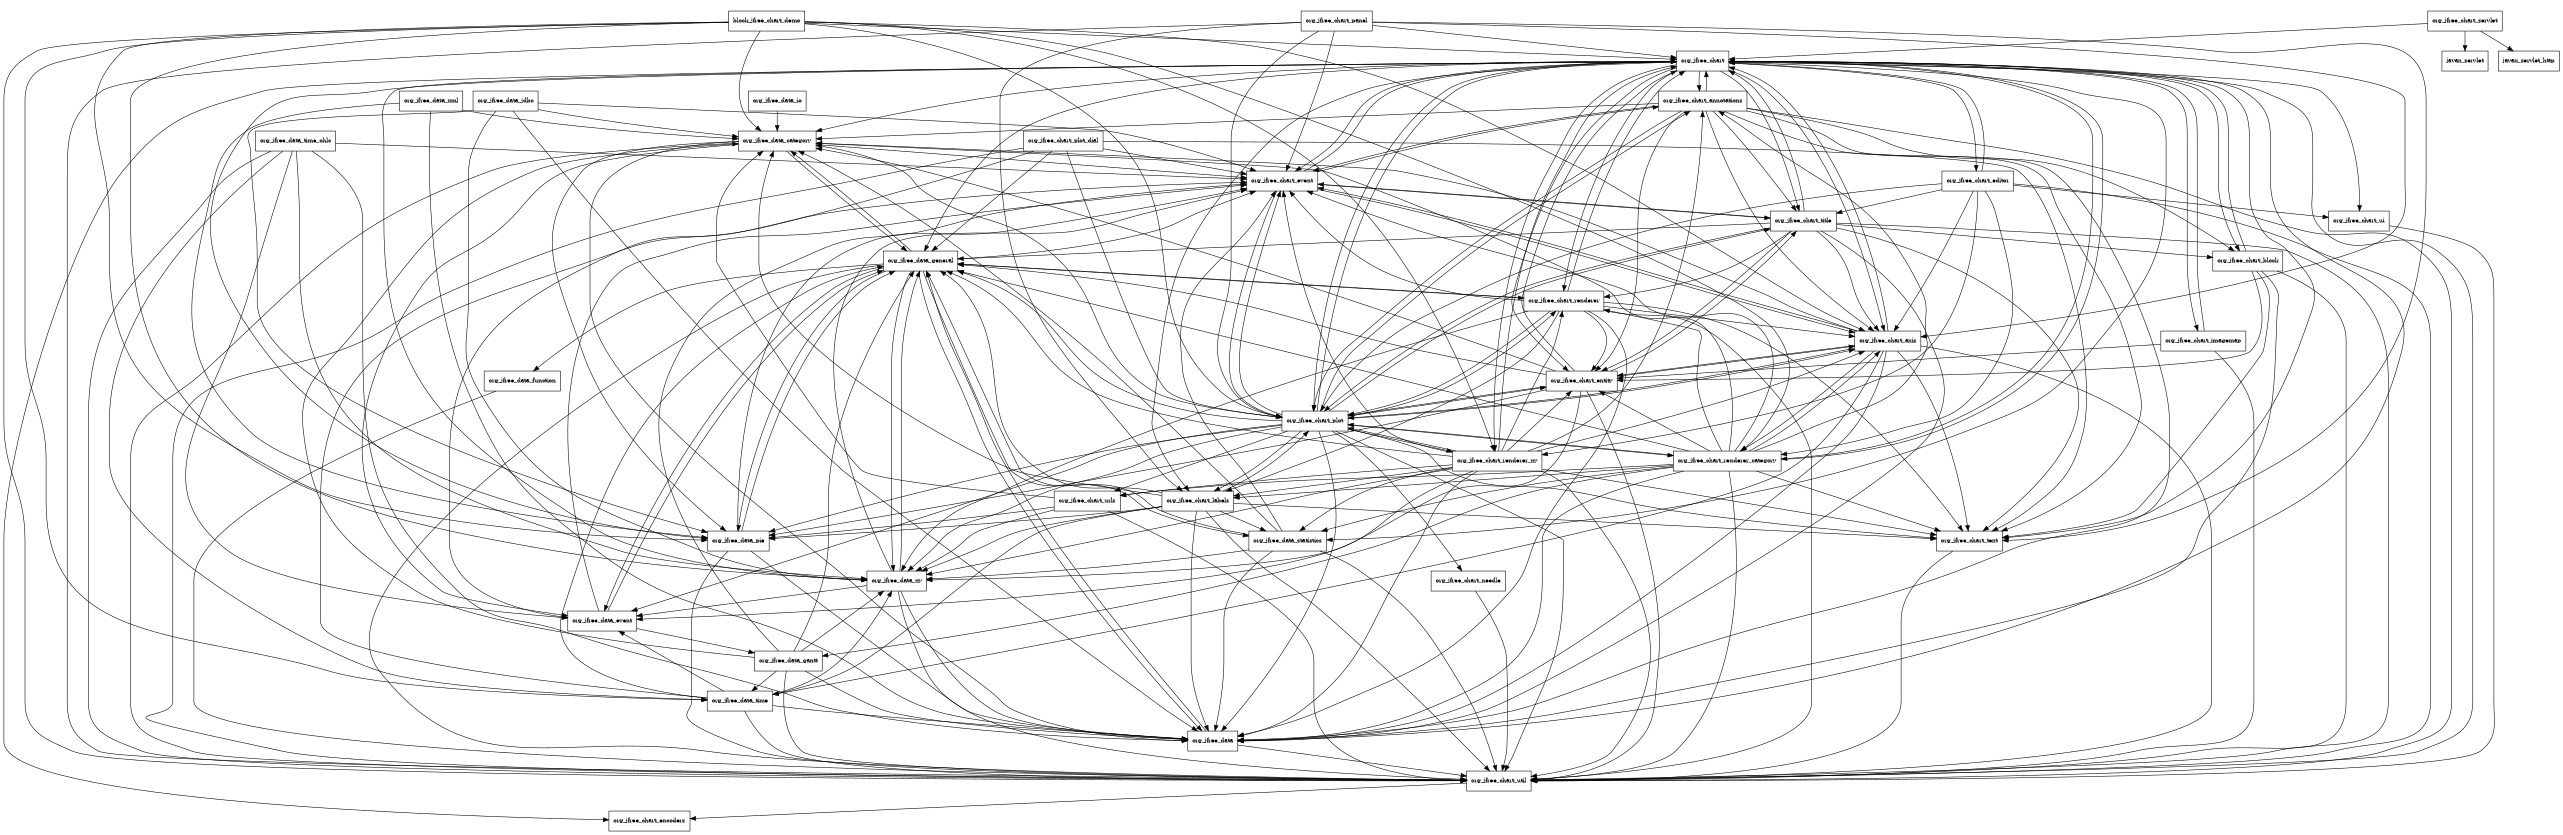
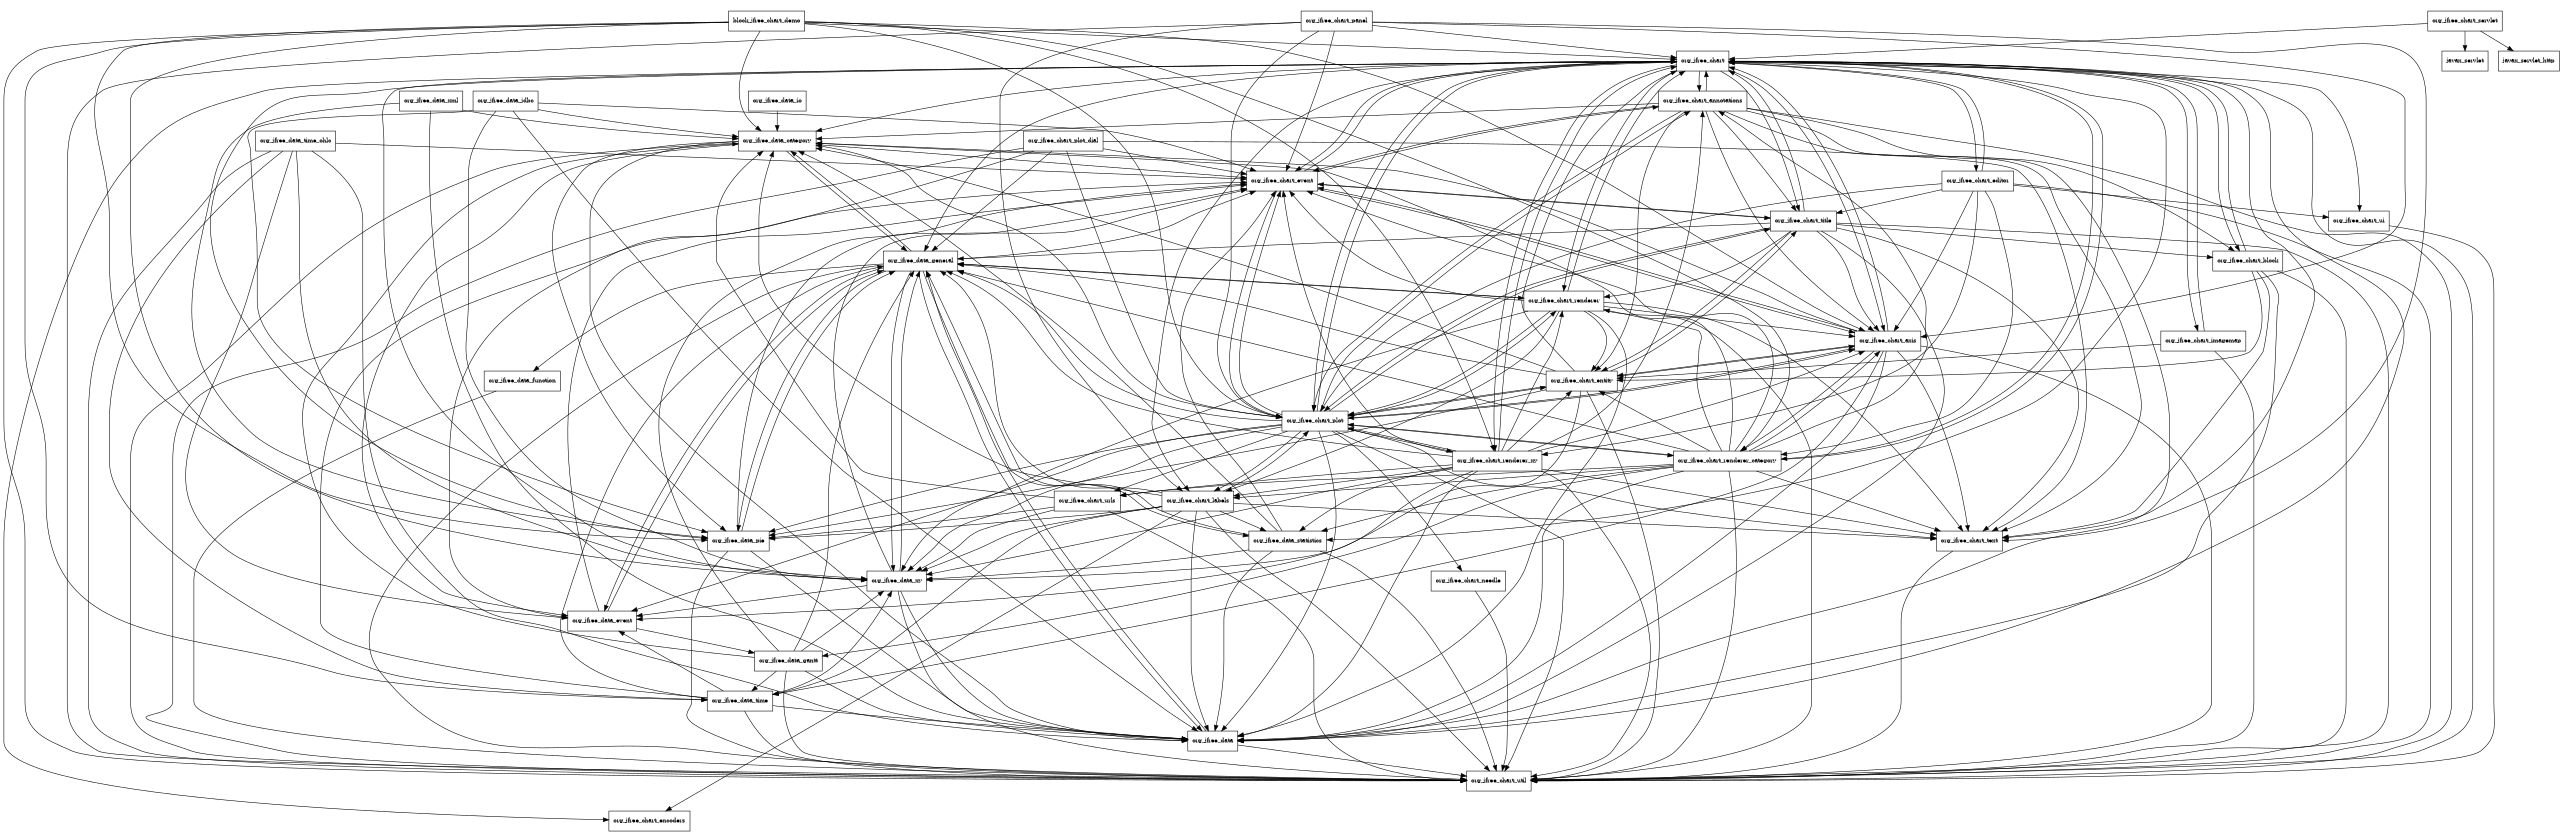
(1573, 150) -> none
(1081, 801) -> (926, 660)
